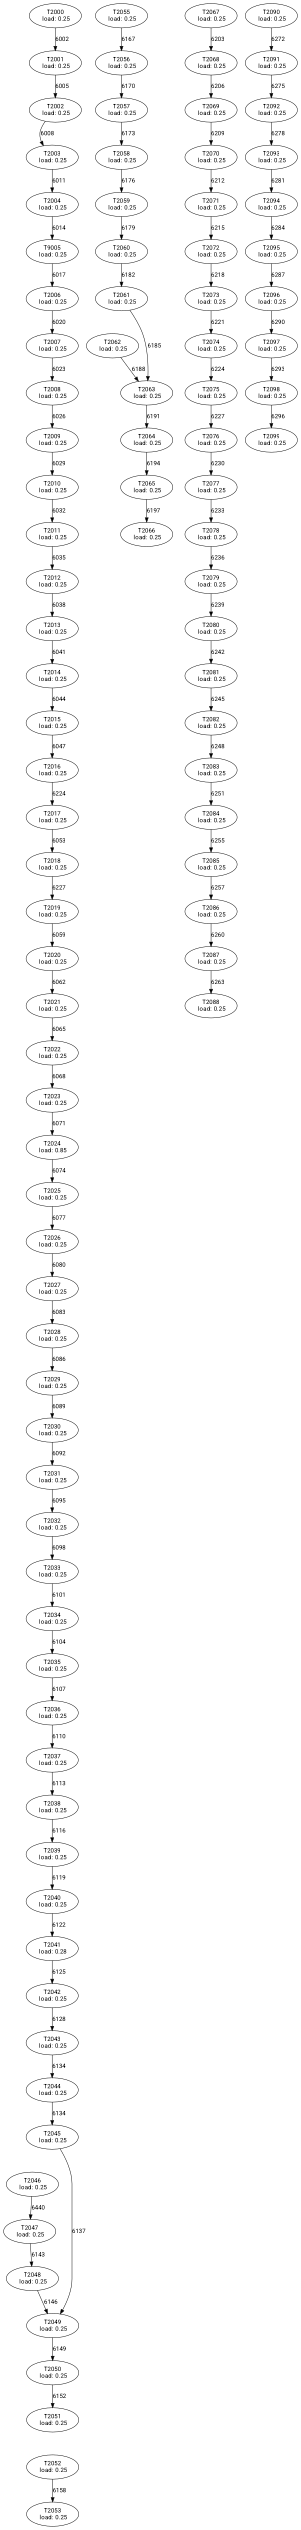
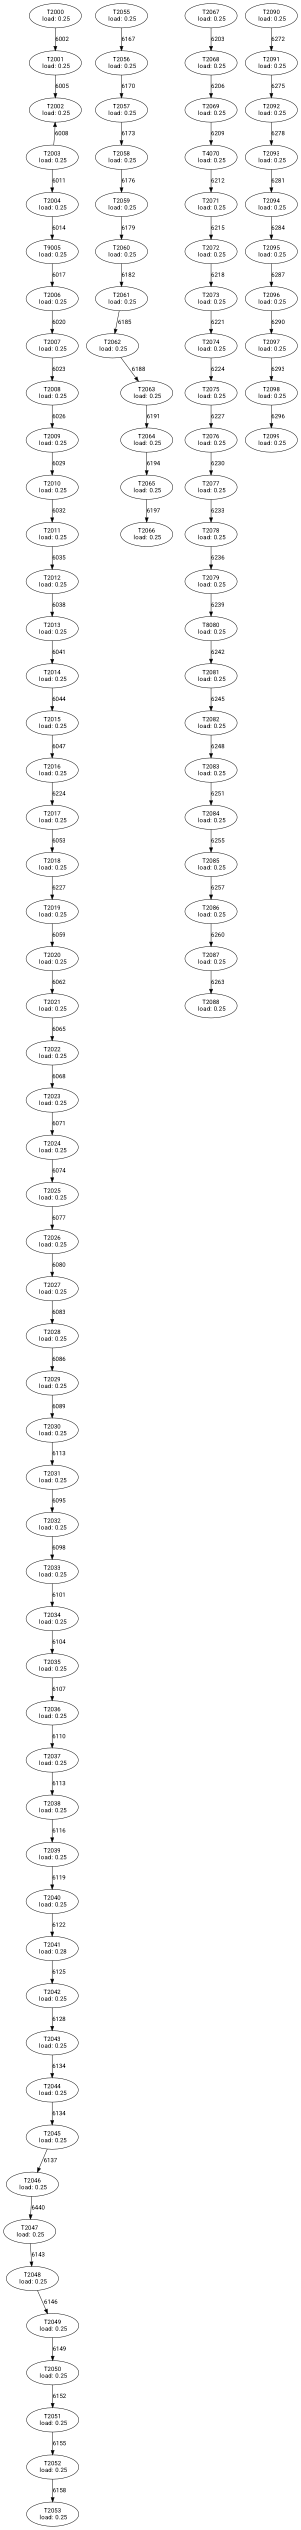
(40, 131) -> (55, 136)
(211, 157) -> (211, 157)
(145, 342) -> (117, 320)
(211, 629) -> (211, 629)
(52, 1147) -> (52, 1147)
(59, 1454) -> (59, 1454)
(72, 2229) -> (43, 2159)
none -> (53, 2441)
